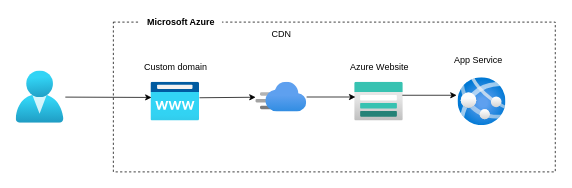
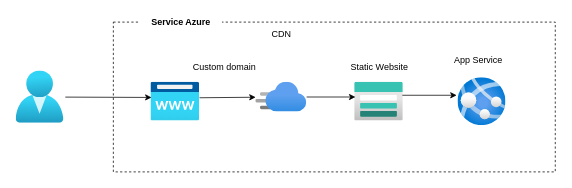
(181, 23) -> (181, 23)
(175, 68) -> (224, 68)
(380, 68) -> (380, 68)
